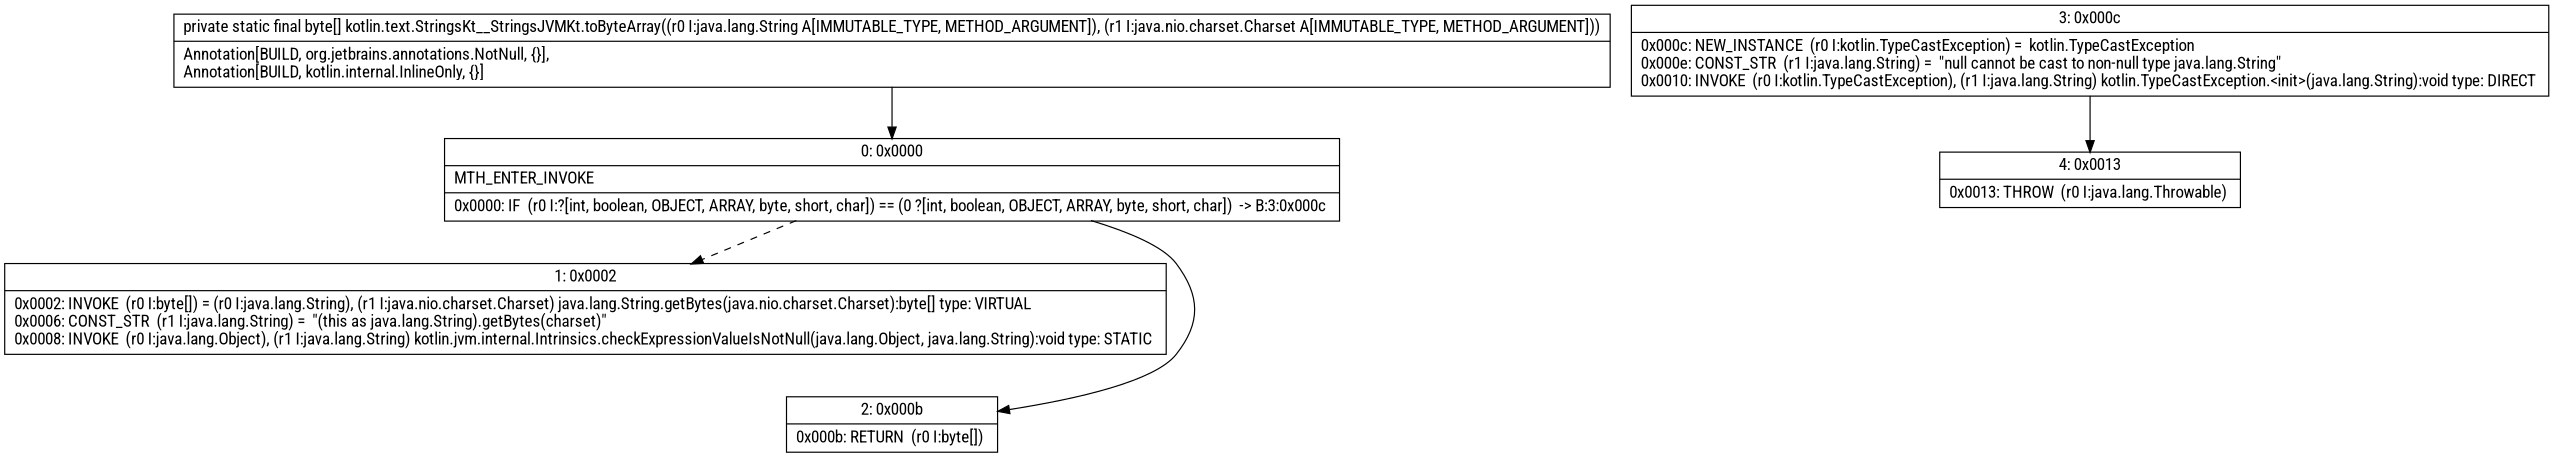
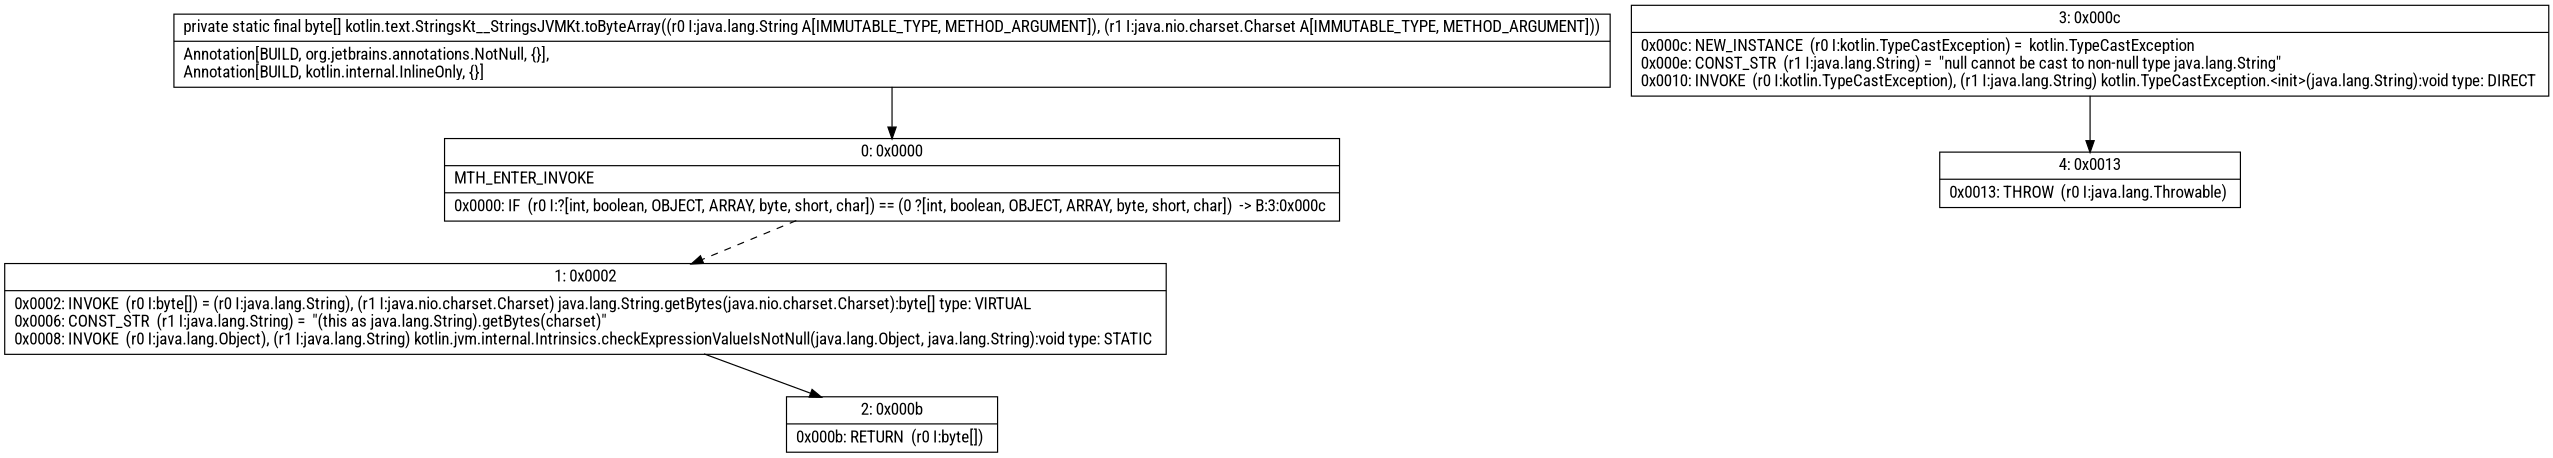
(1181, 347) -> (757, 374)
